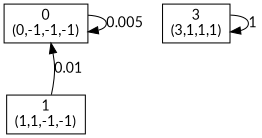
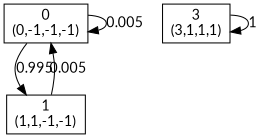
none -> (16, 64)
(68, 69) -> (68, 69)
